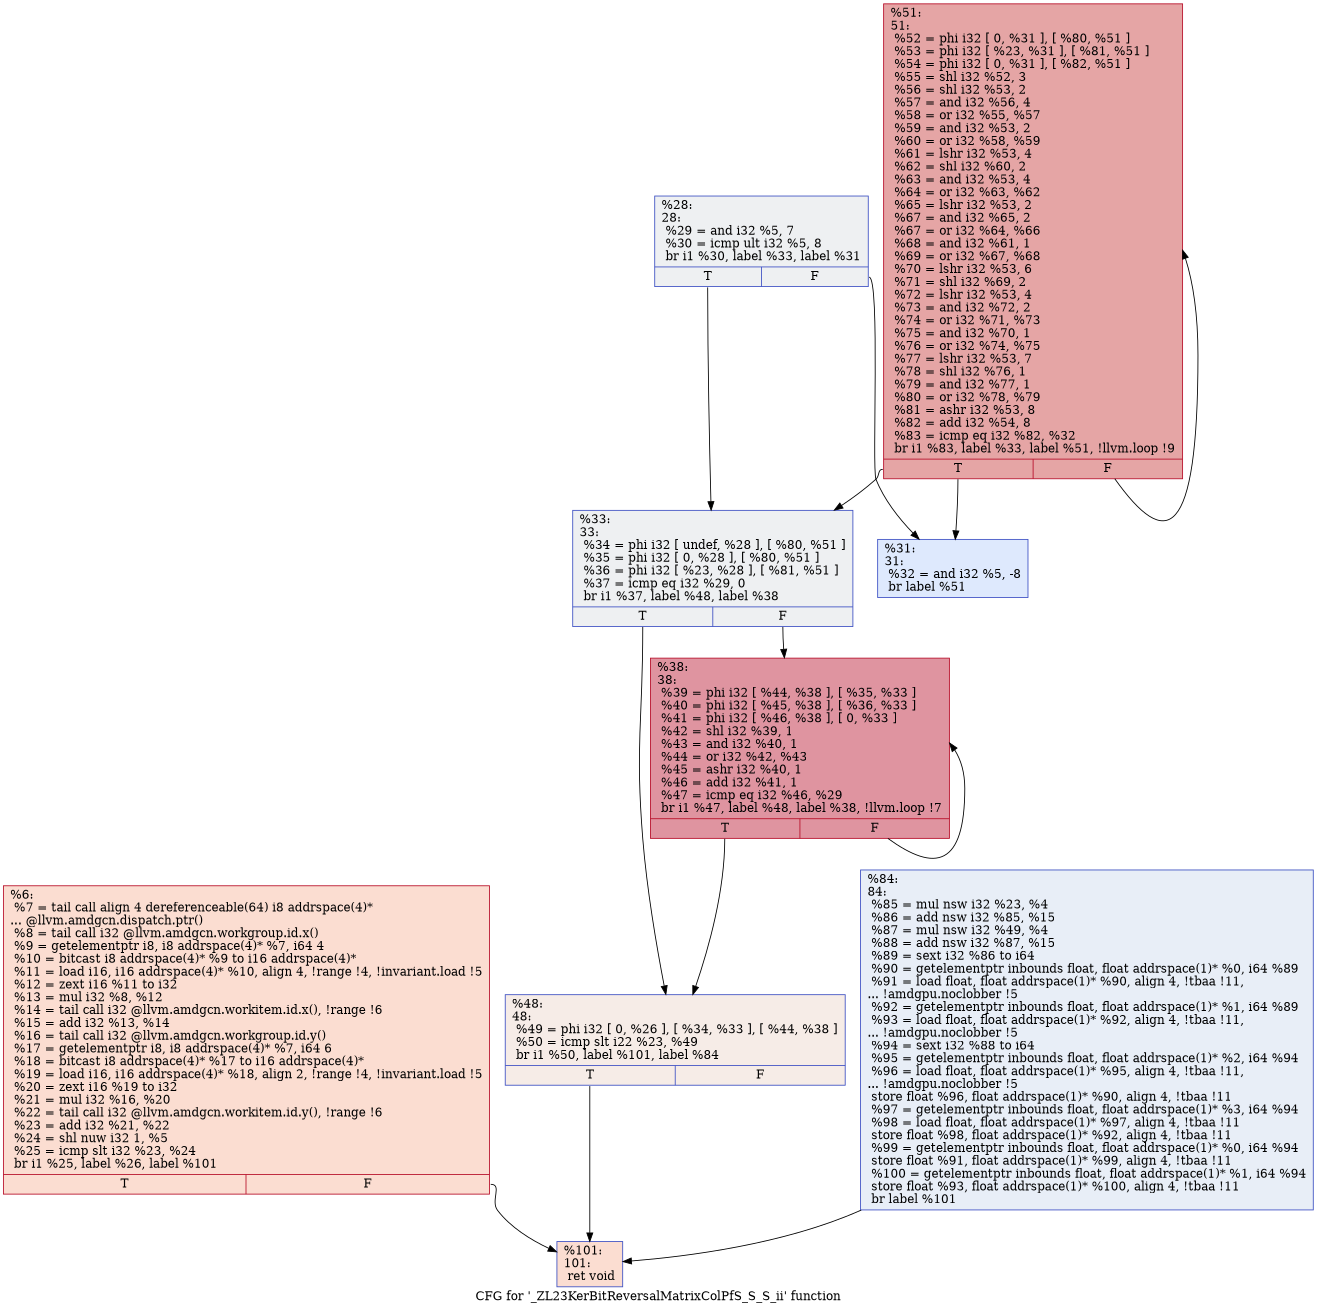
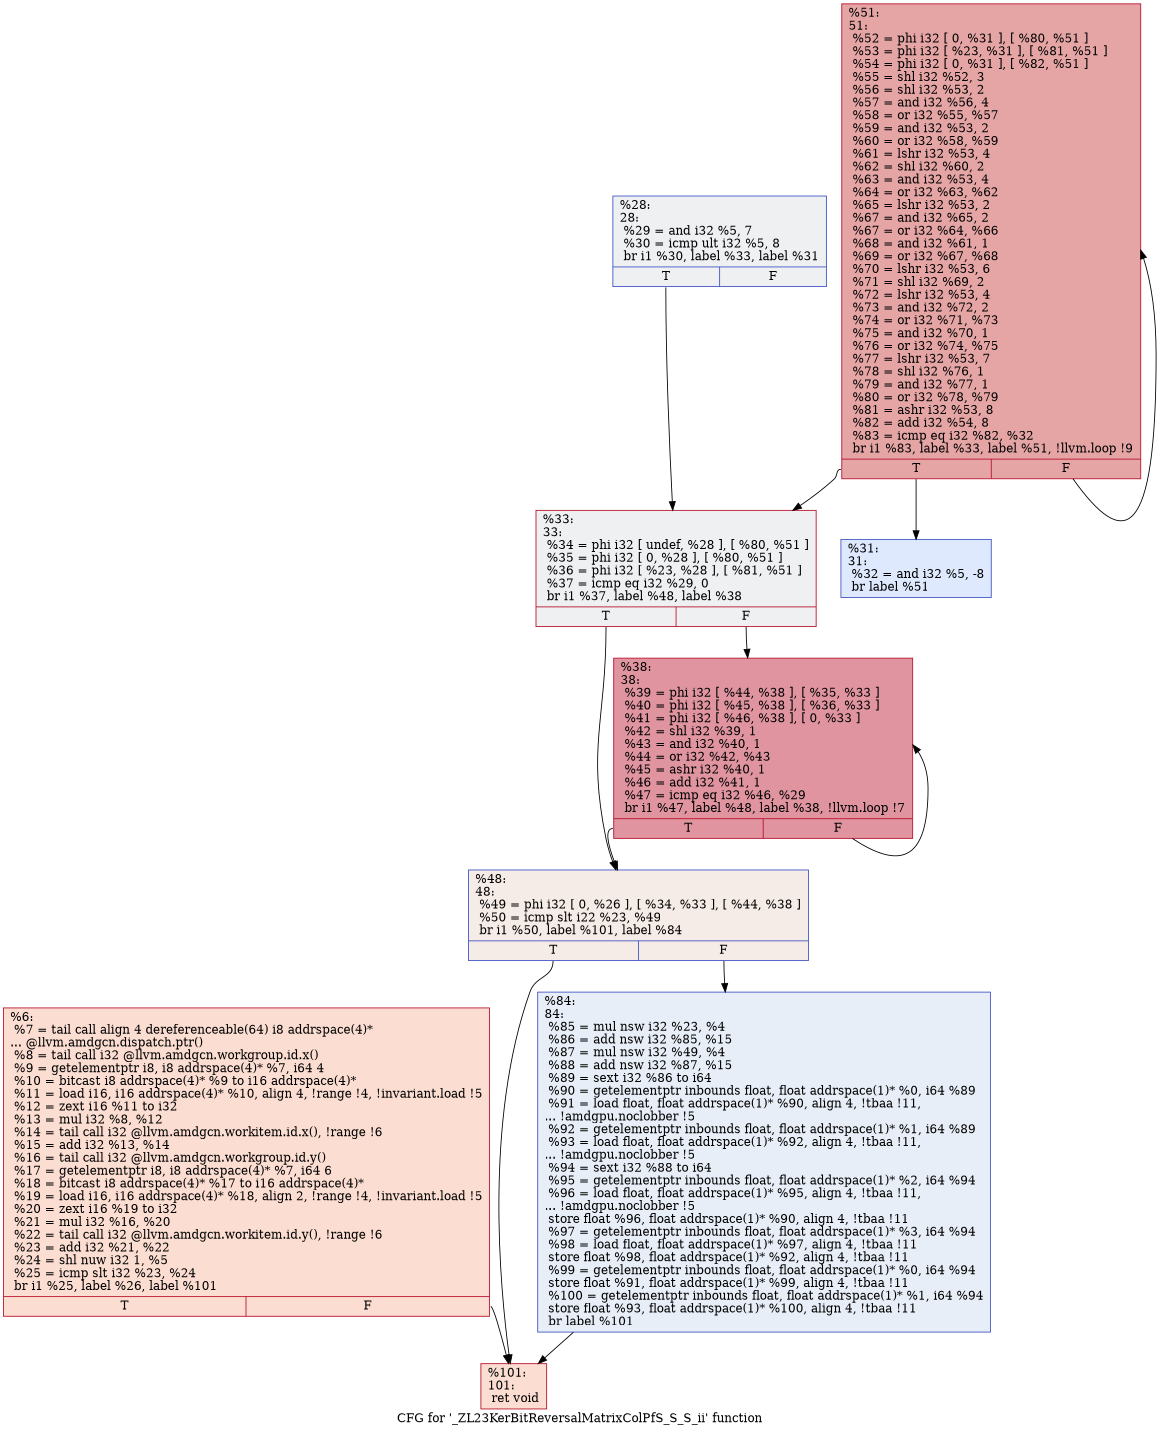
(875, 411) -> none
(713, 568) -> (676, 568)
none -> (724, 972)
(590, 1264) -> (514, 1386)
